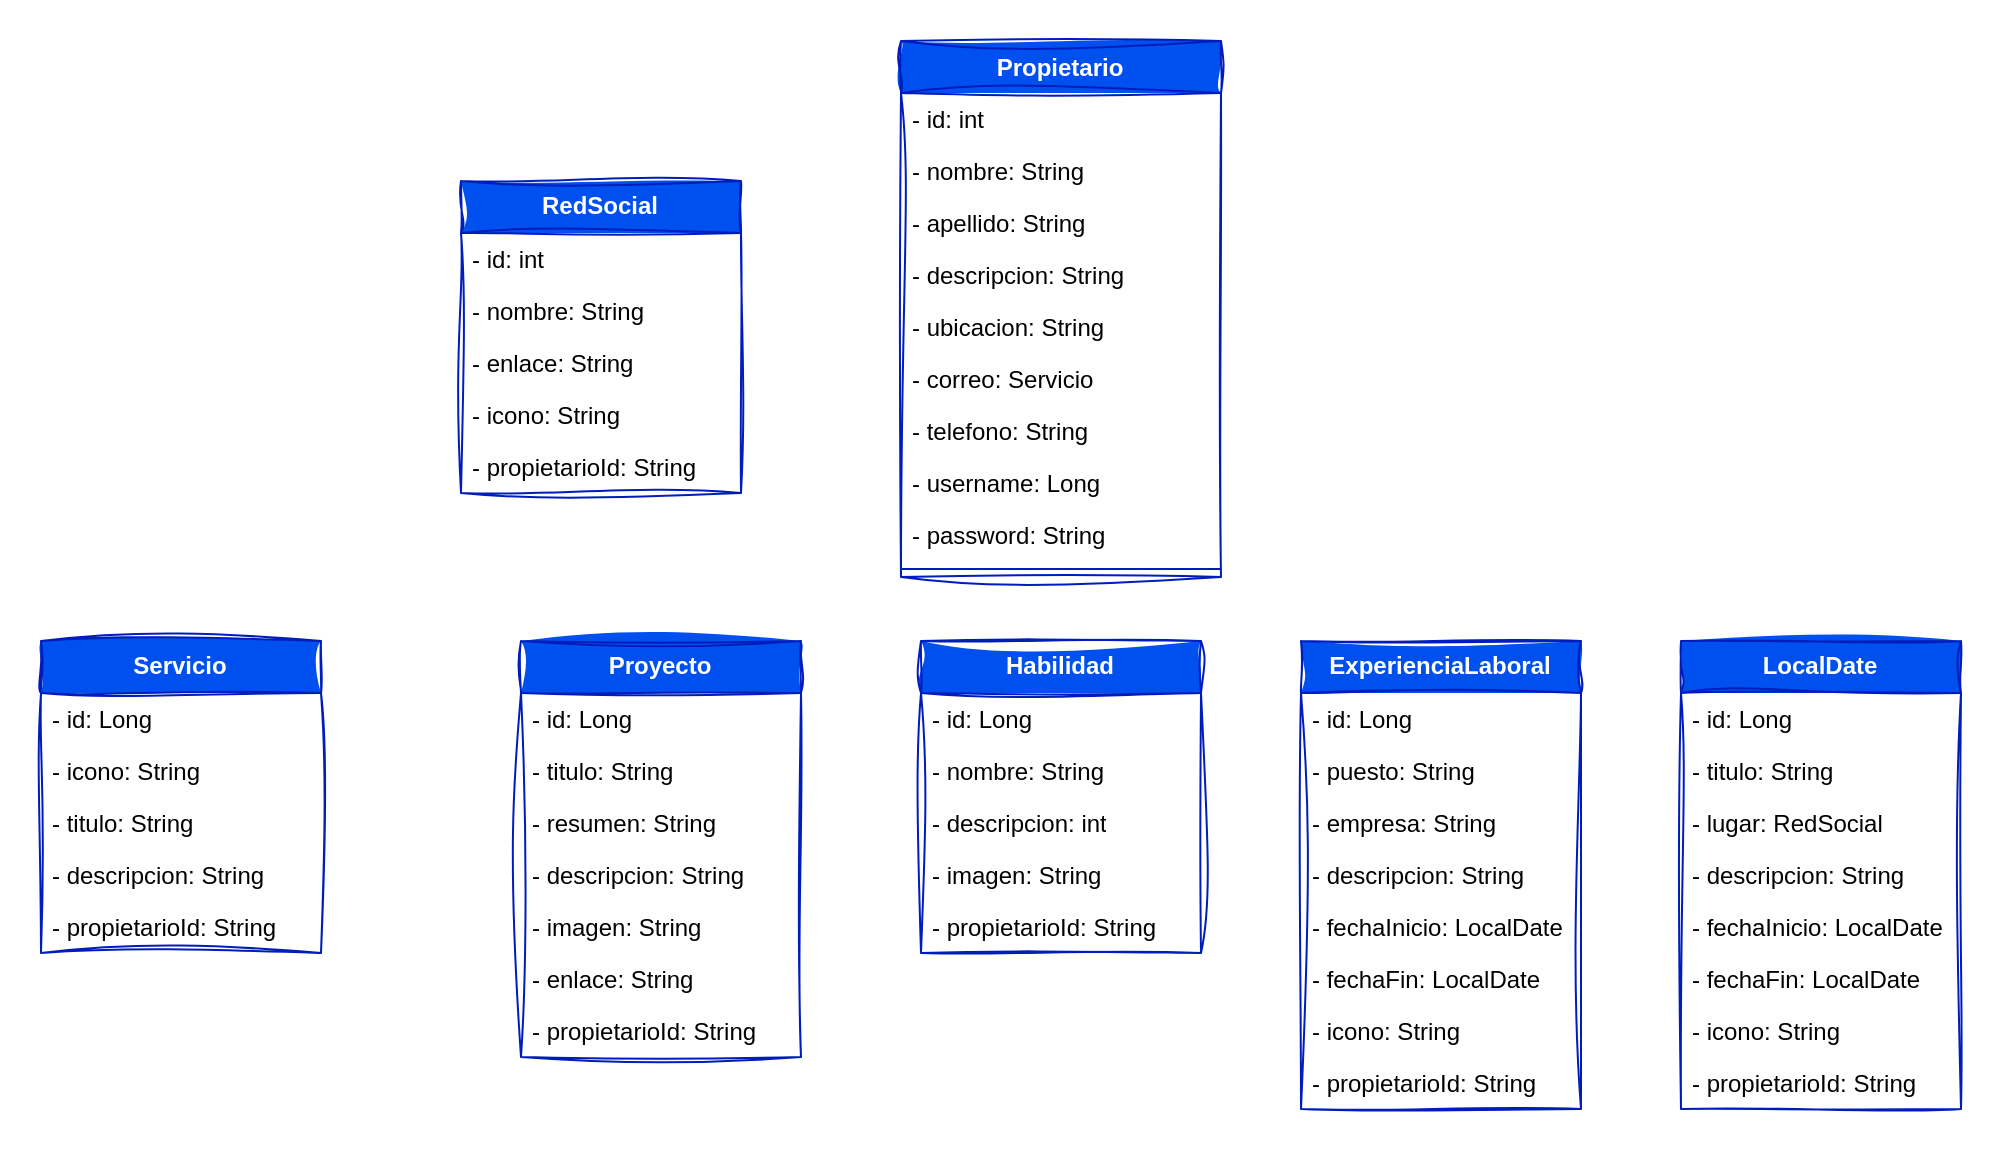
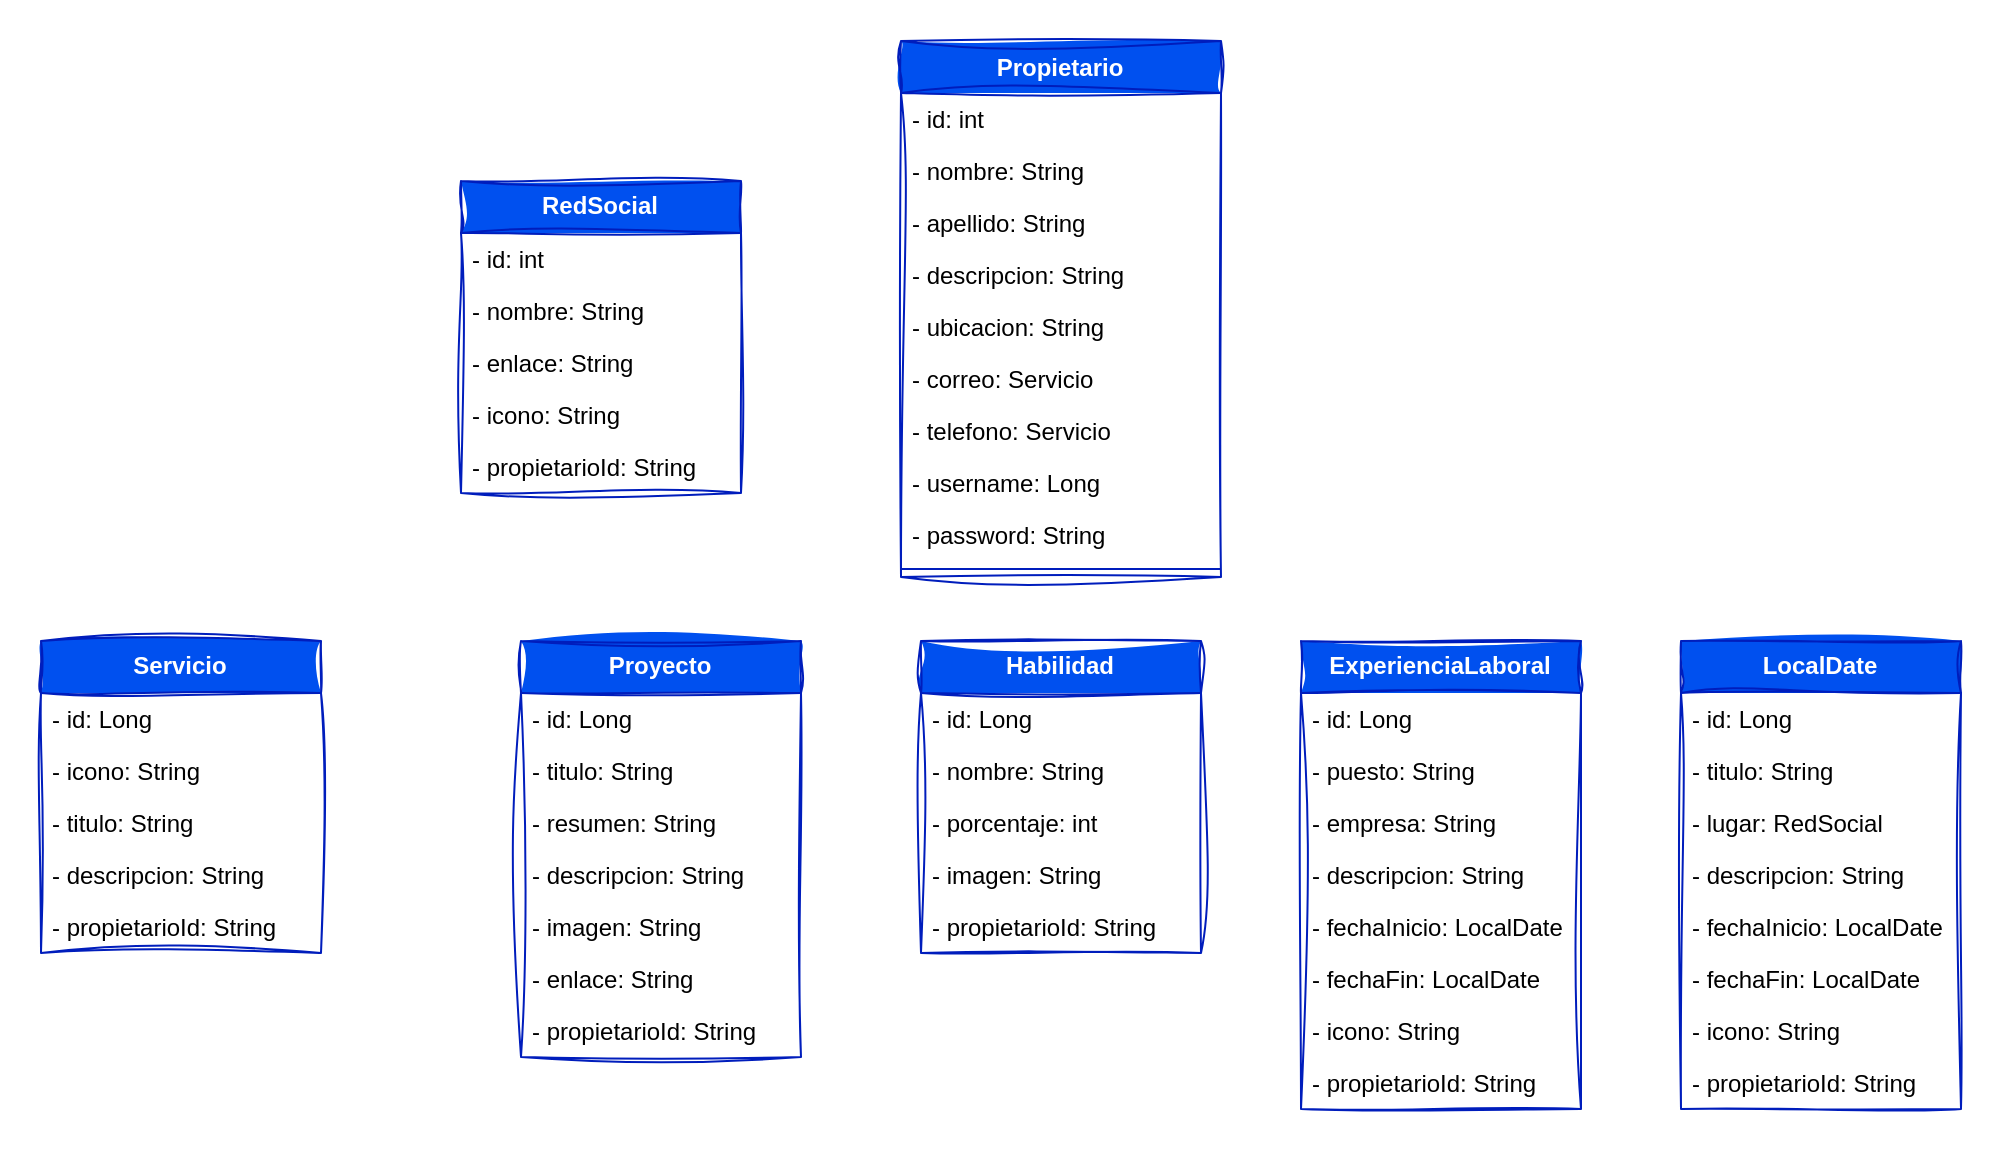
(1018, 433) -> (1029, 433)
(1035, 825) -> (1035, 825)
